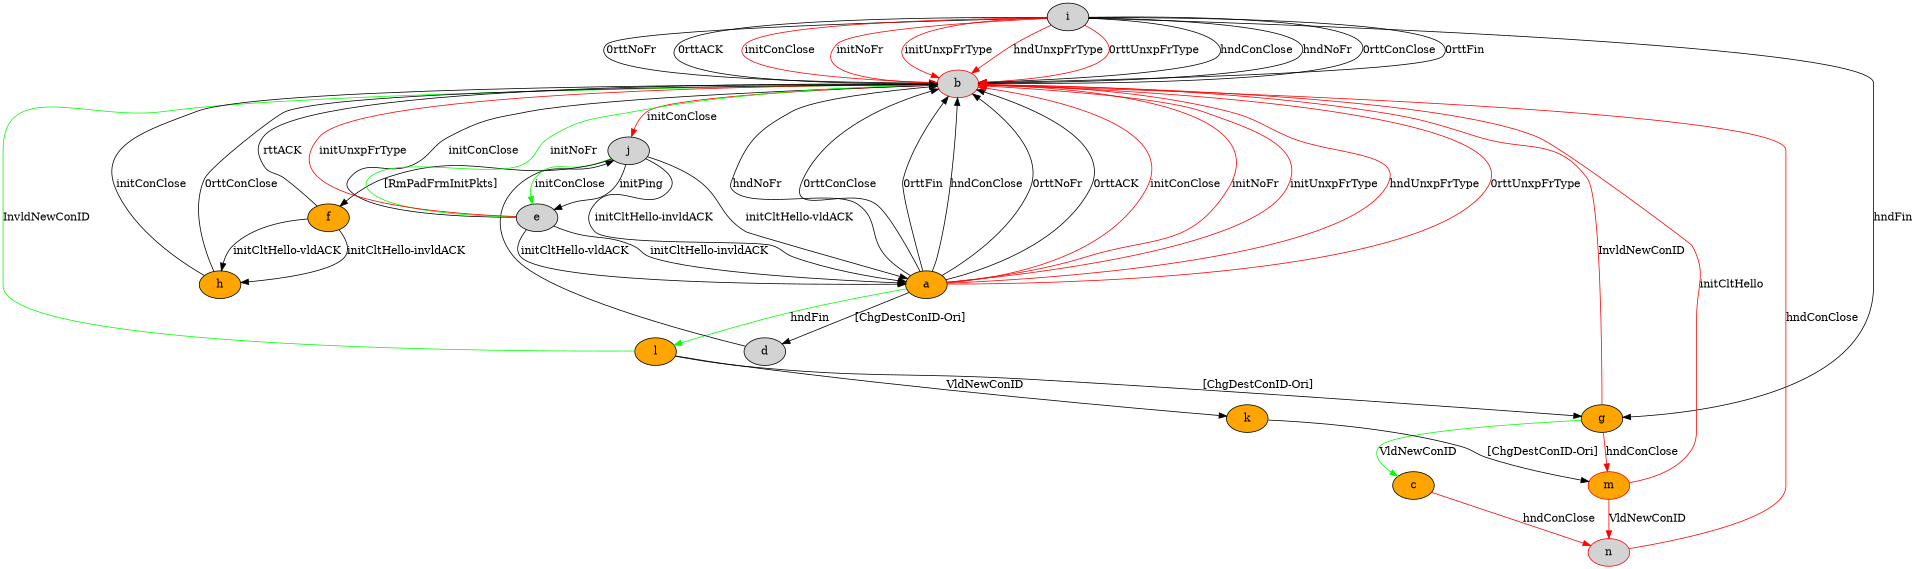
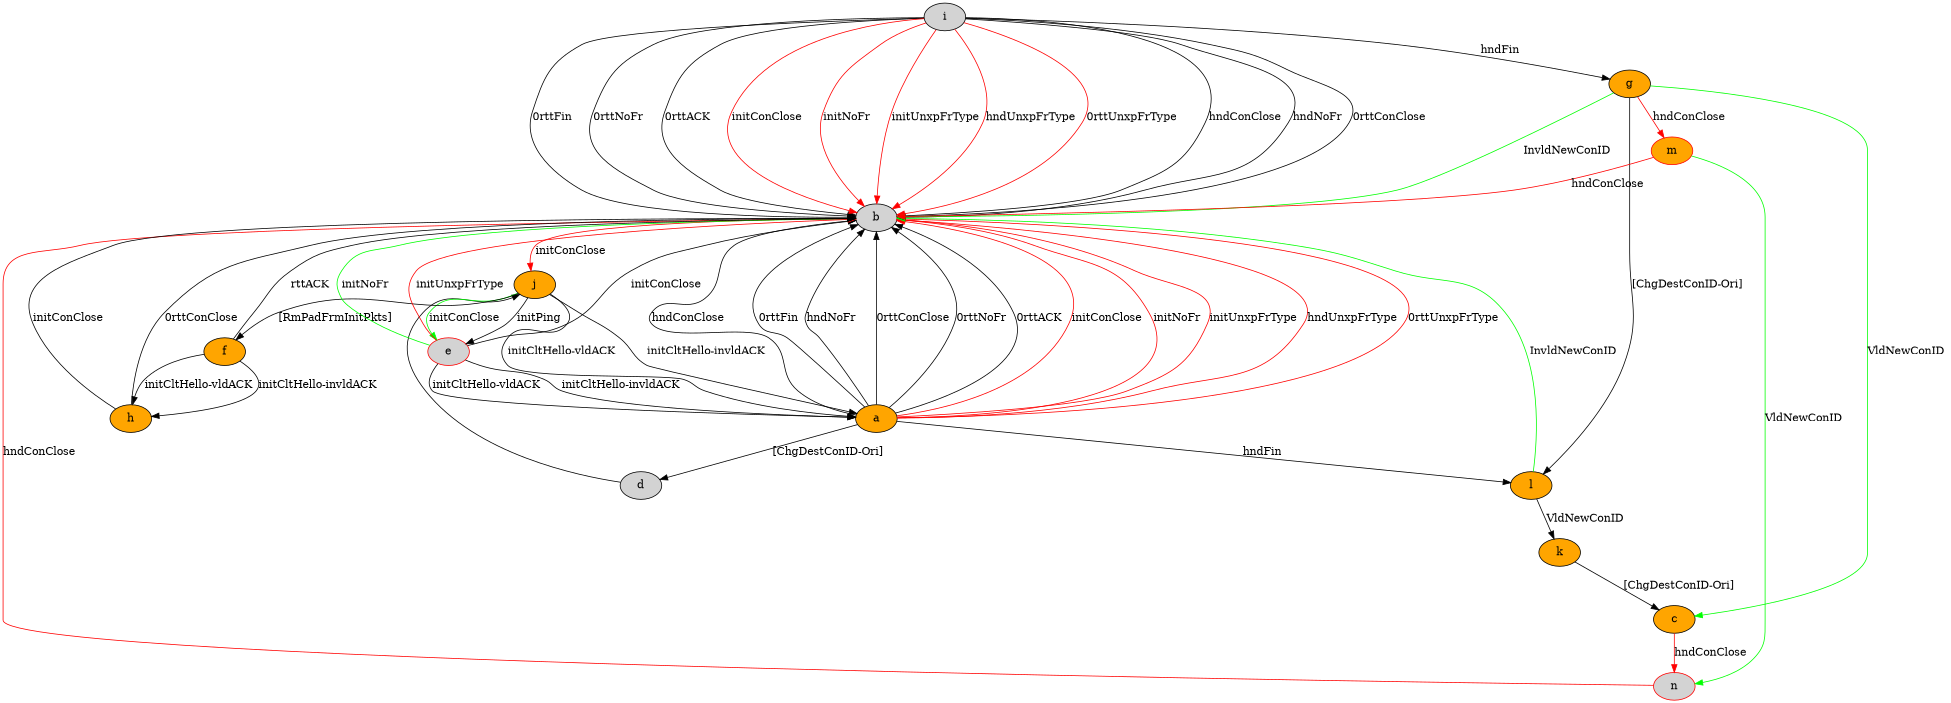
(958, 84) -> (876, 218)
(1407, 117) -> (1361, 196)
(629, 151) -> (535, 285)
(537, 218) -> (449, 352)
(1734, 285) -> (1609, 184)
(793, 312) -> (1200, 452)
(1124, 385) -> (1632, 296)
(1427, 439) -> (1613, 584)
(1609, 515) -> (1765, 417)
